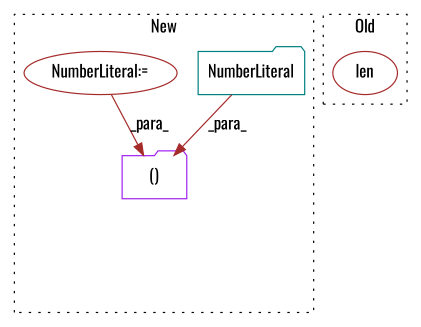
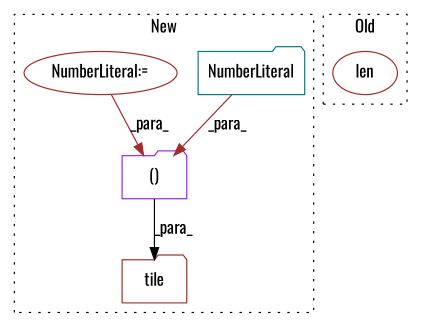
none -> (154, 281)
